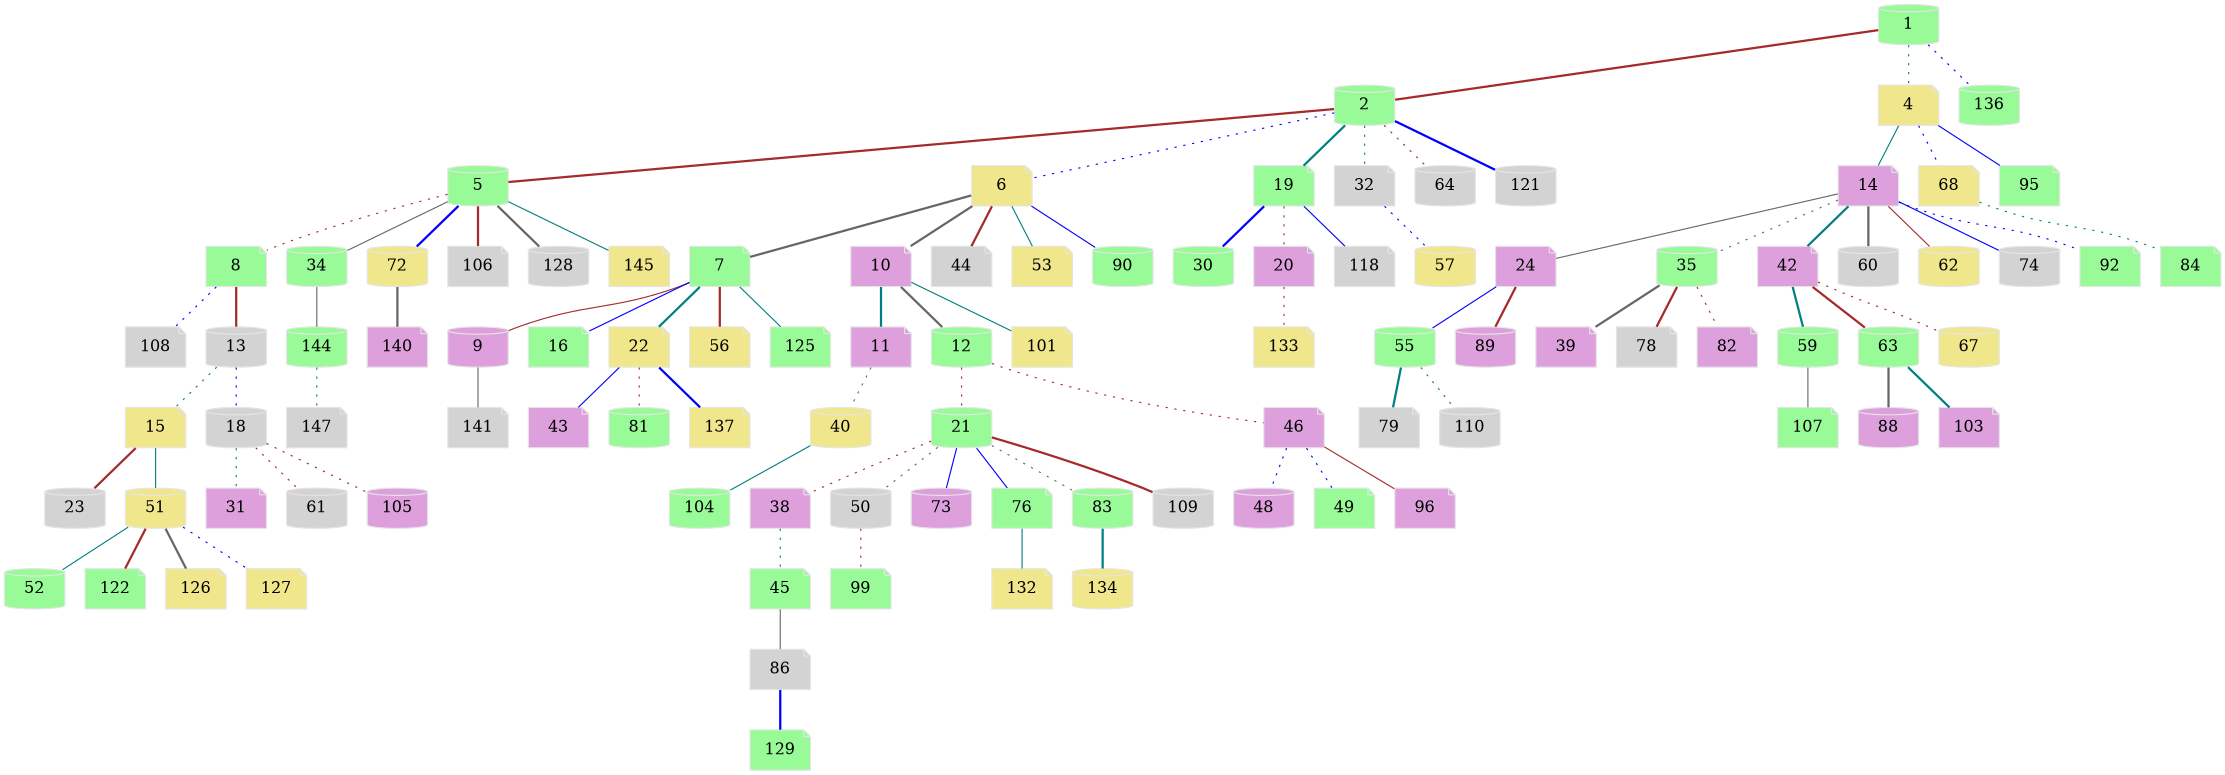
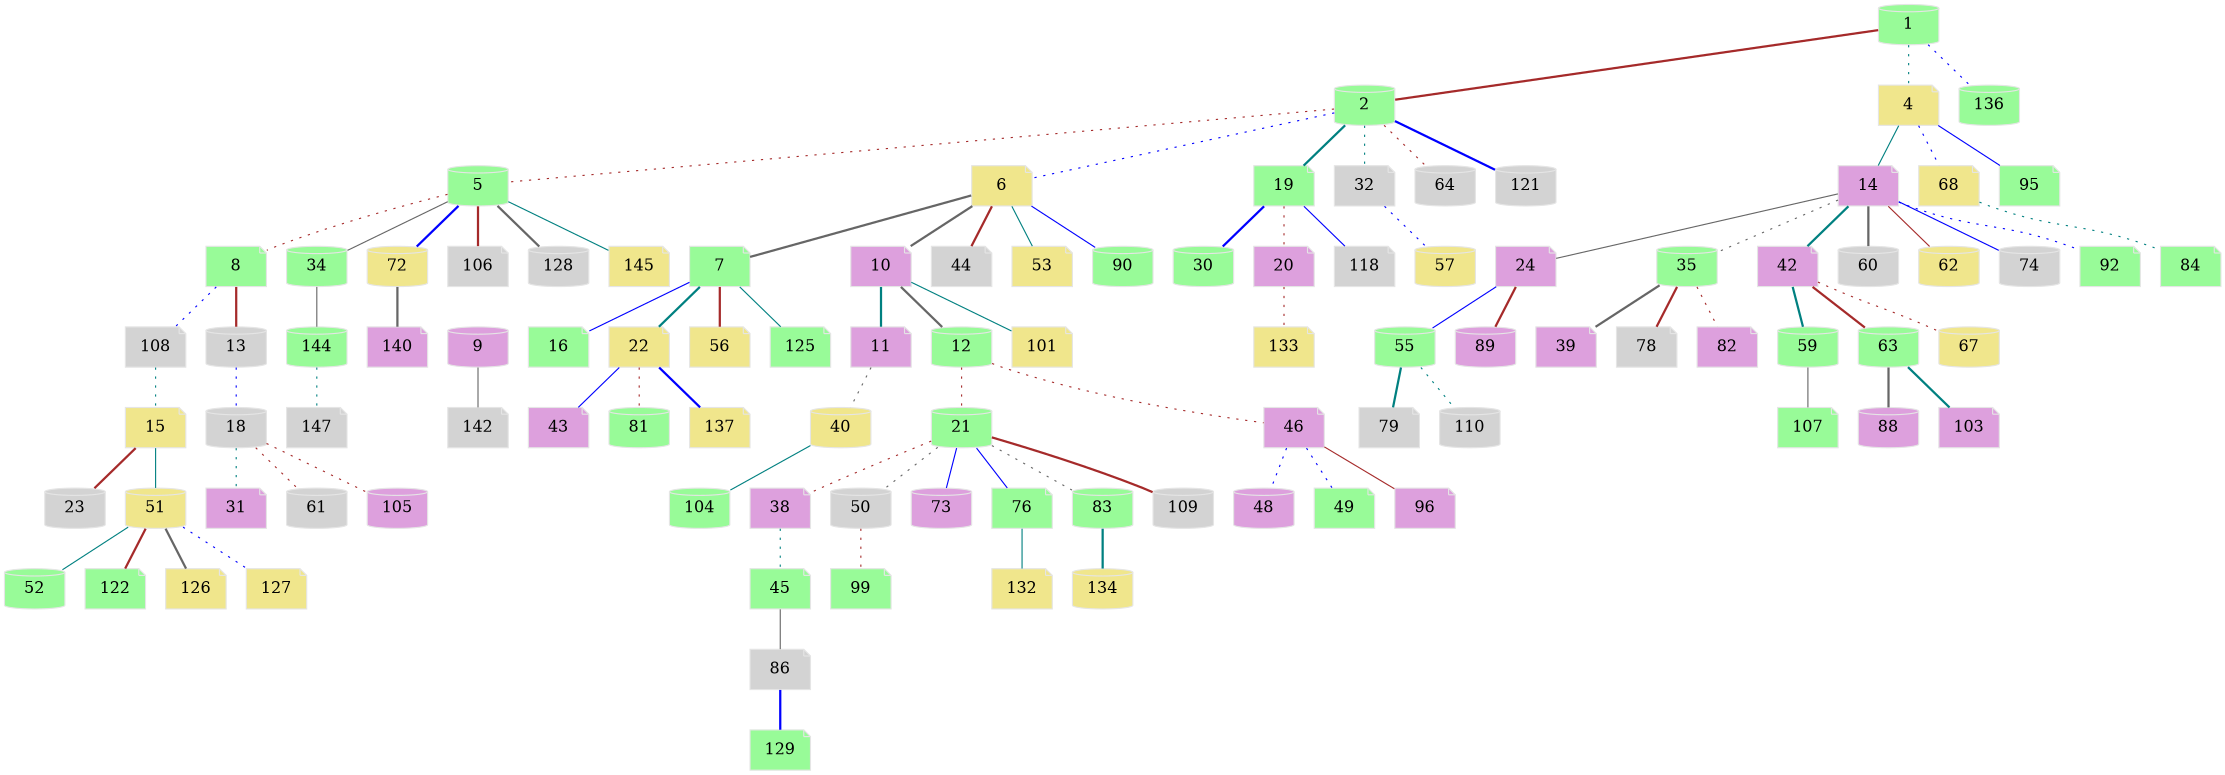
(921, 146) -> (921, 146)
(599, 307) -> none
(196, 387) -> (156, 387)
(478, 428) -> (478, 428)
